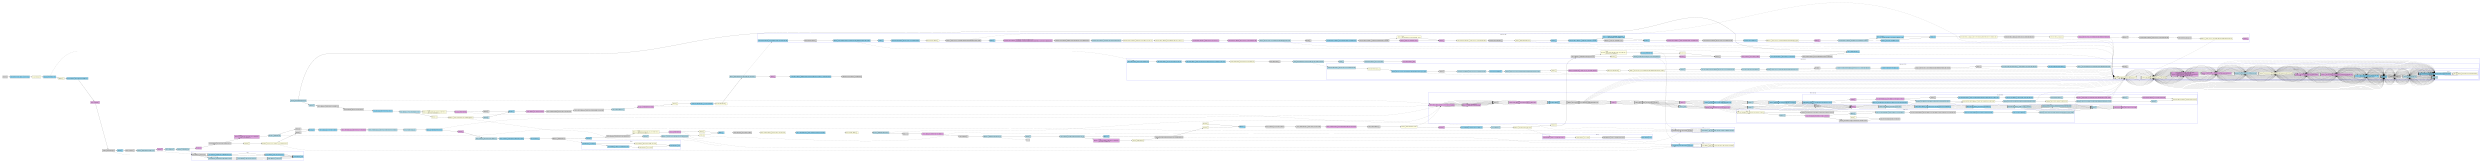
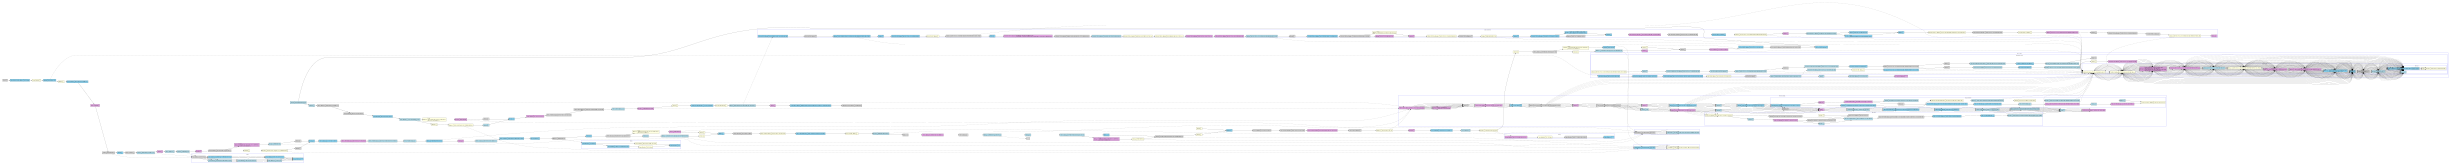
(1614, 71) -> none
